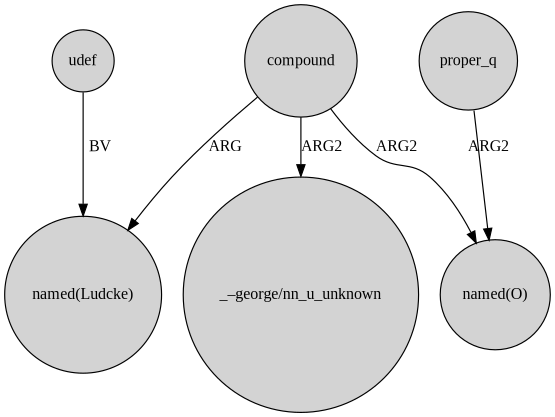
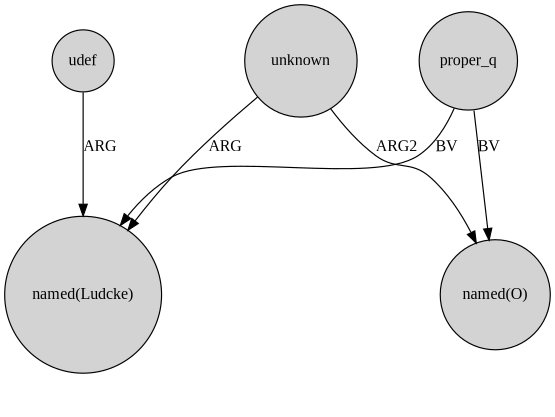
(301, 61) -> (301, 61)
(100, 147) -> (100, 147)
(489, 147) -> (489, 147)
none -> (296, 168)
(301, 295) -> none
